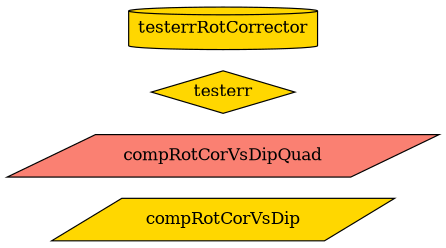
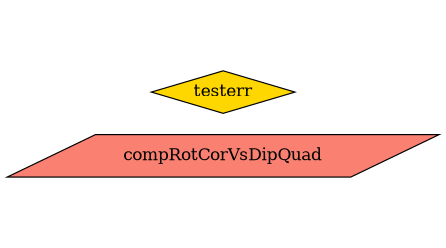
(223, 28) -> none
(223, 220) -> none
